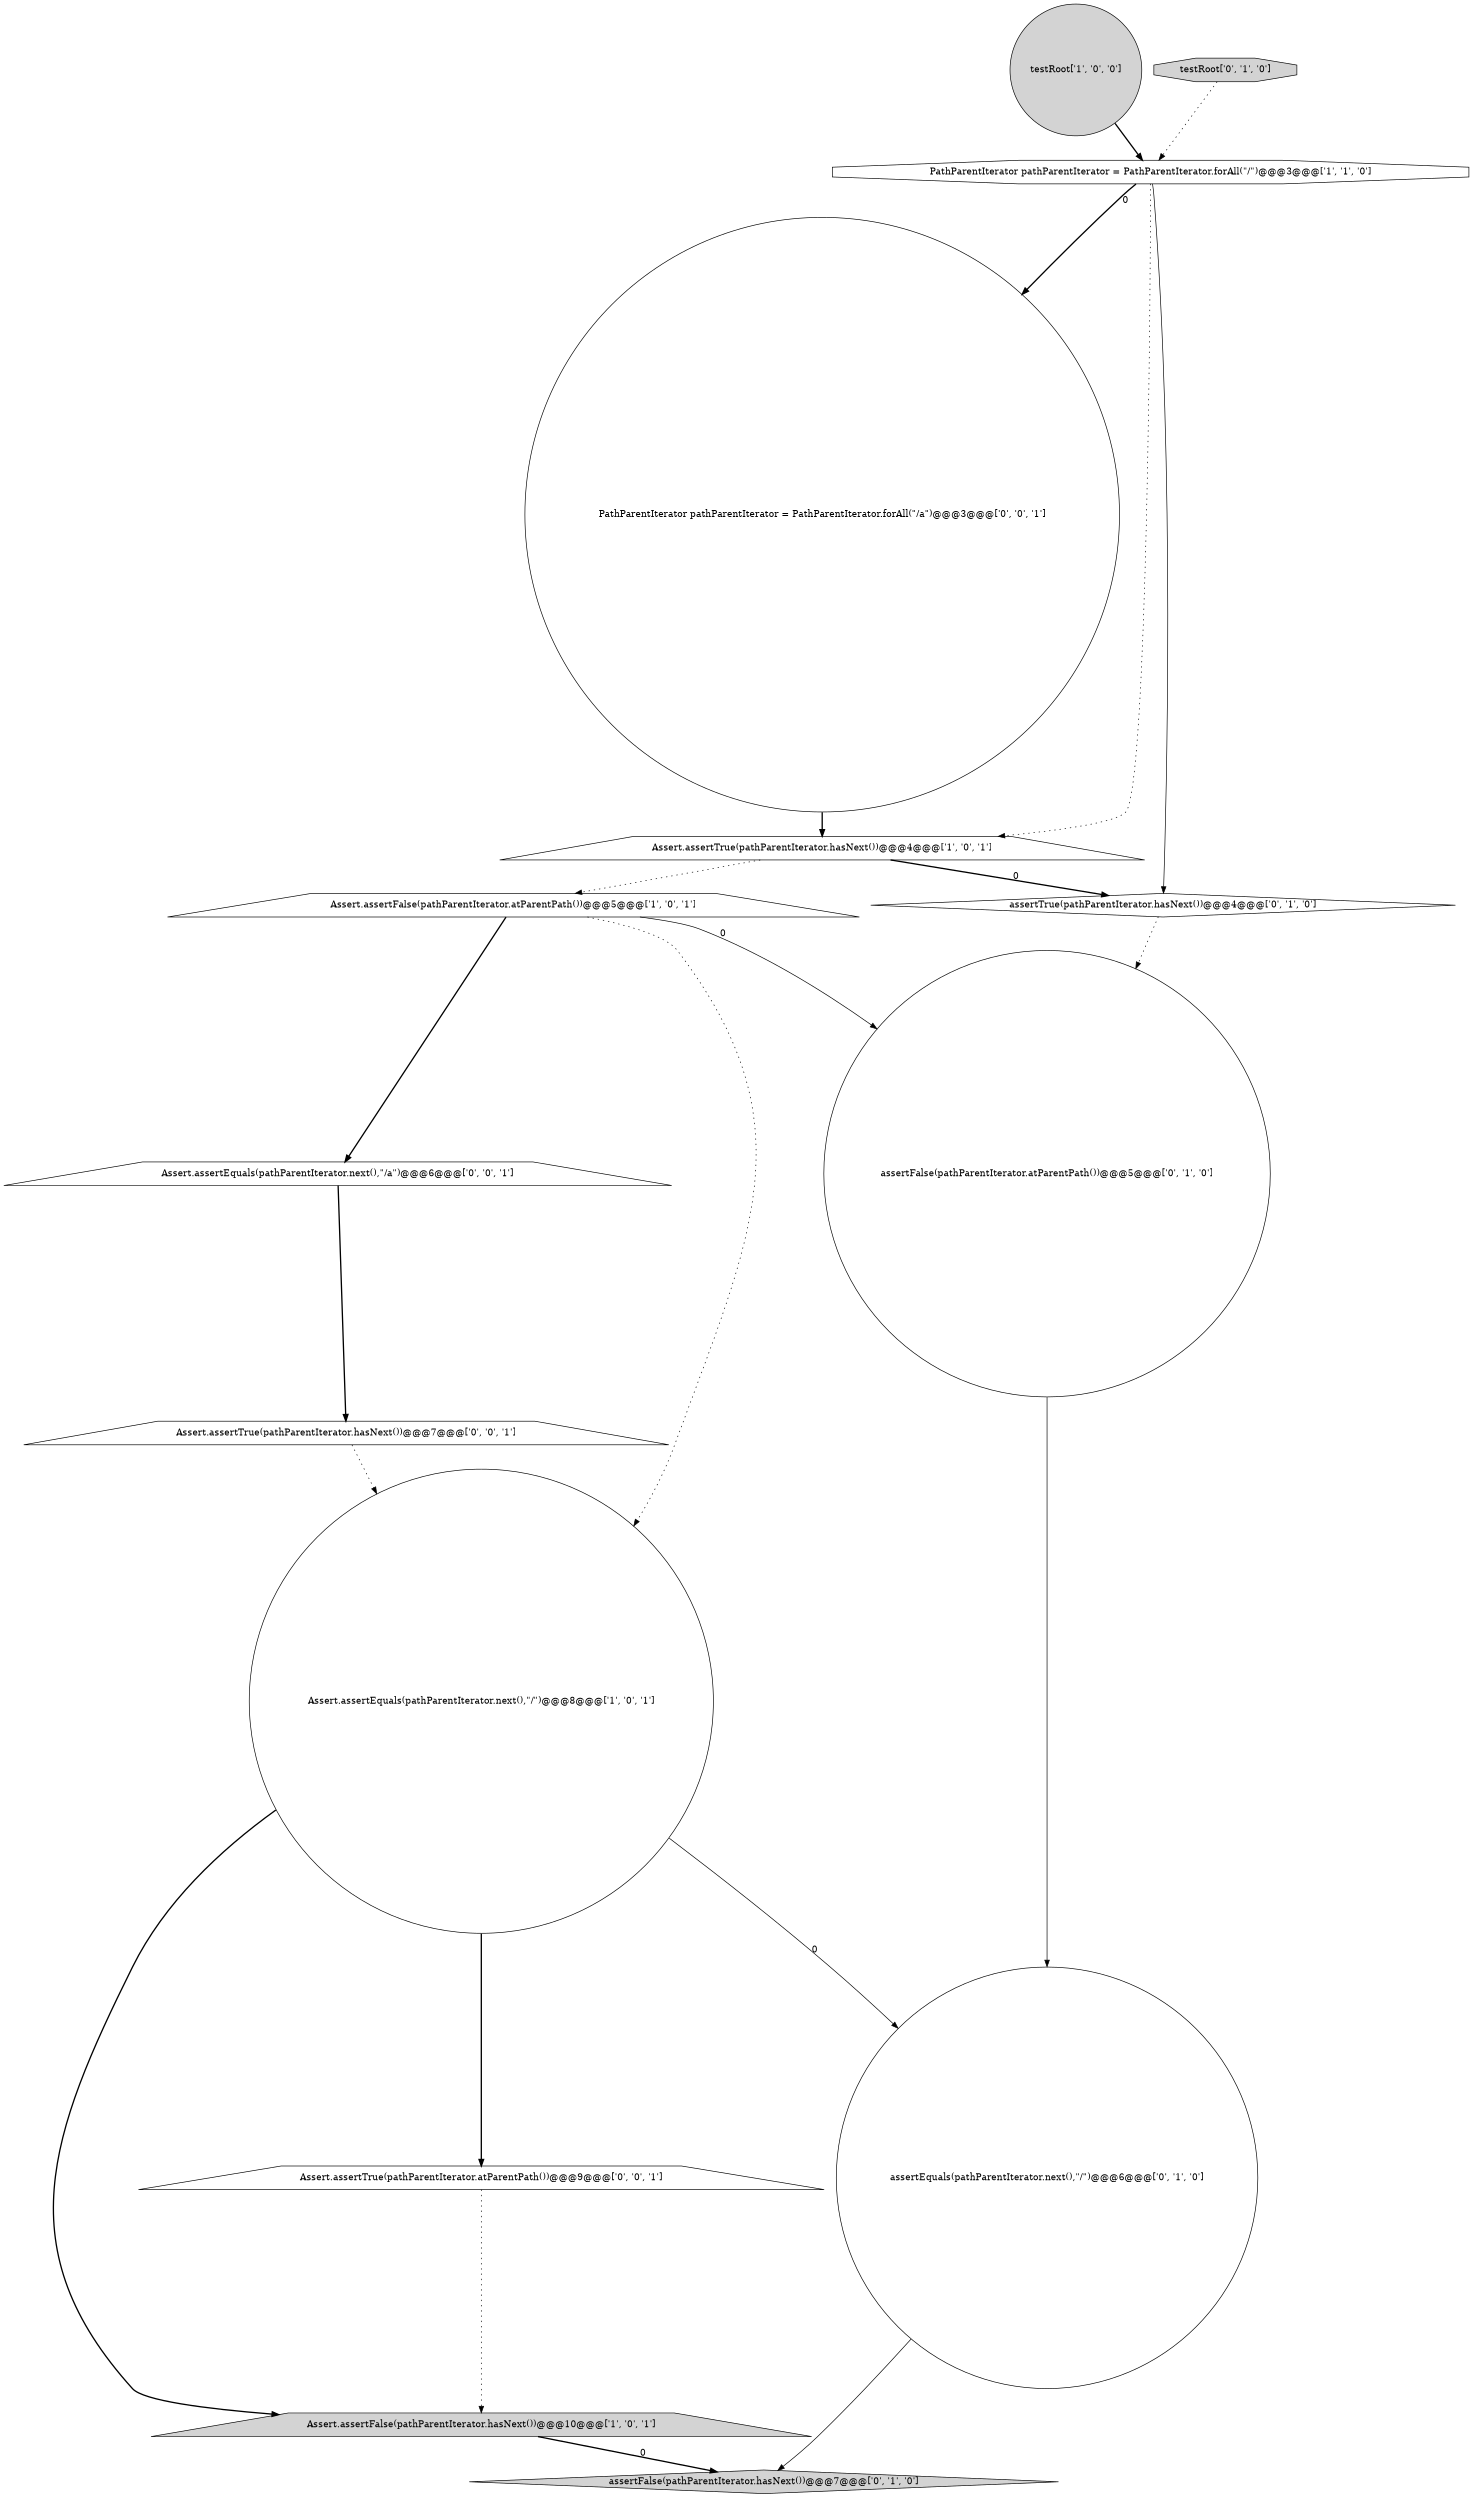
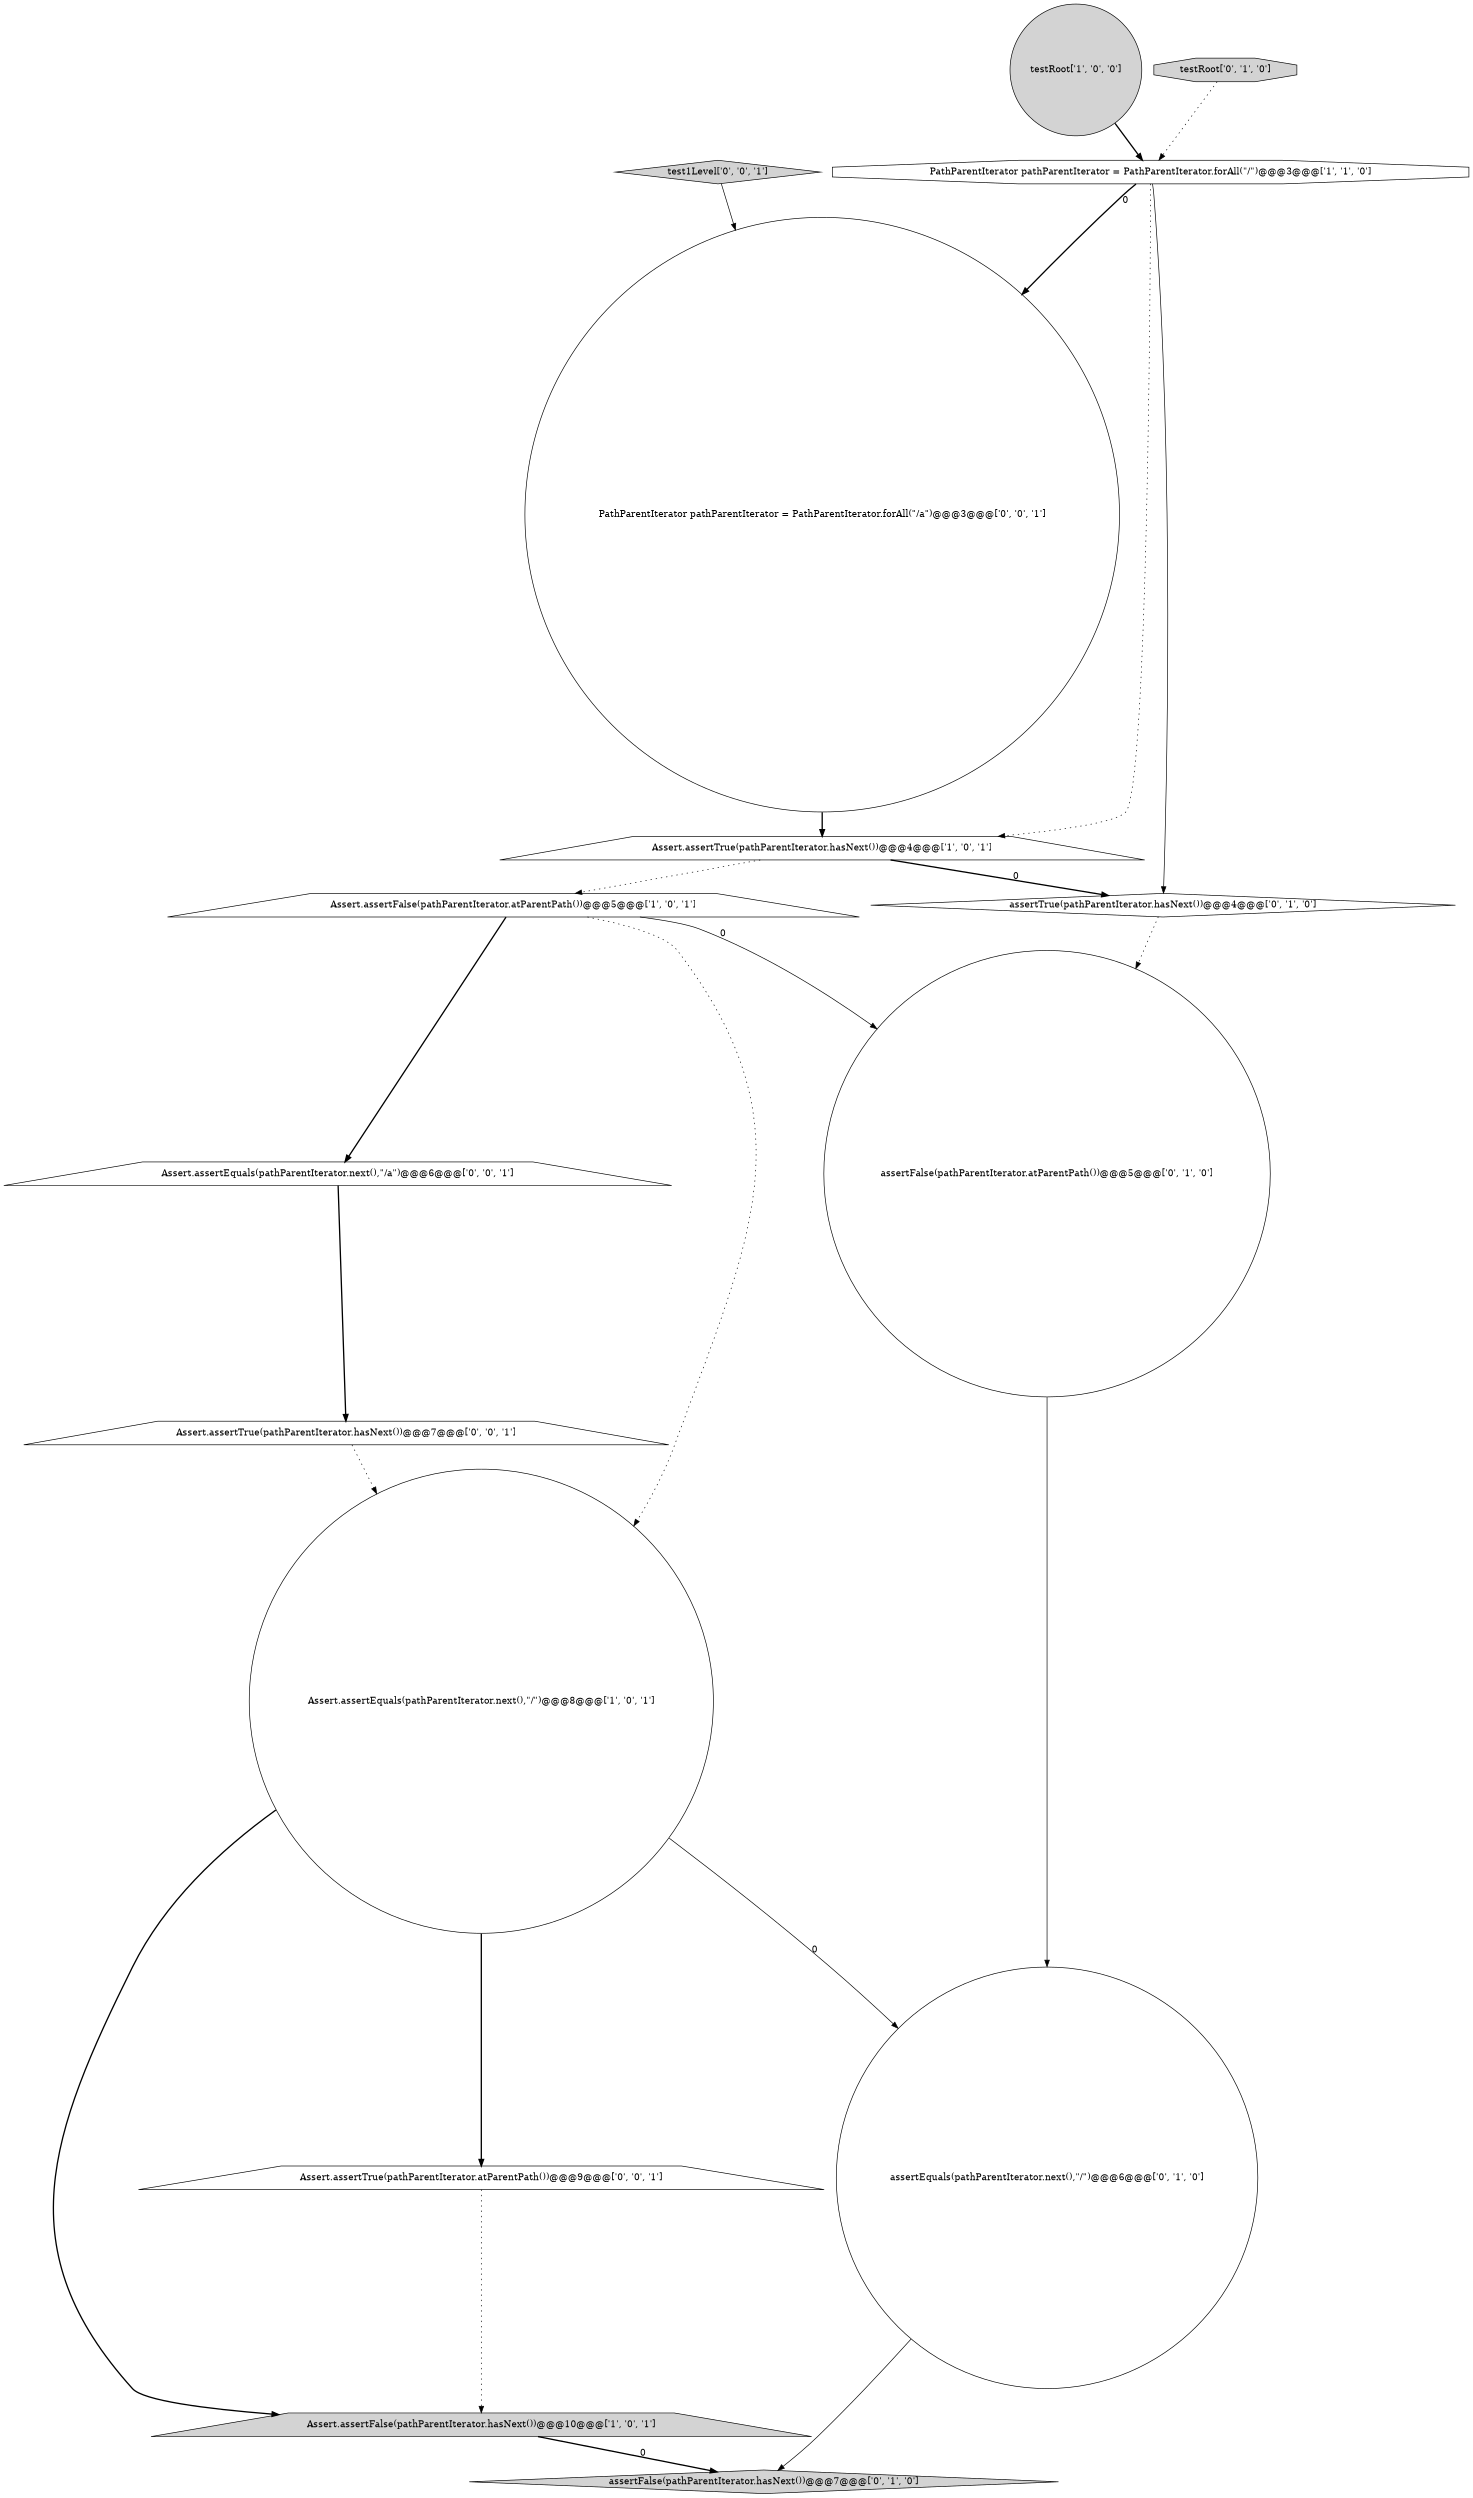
none -> (718, 172)
